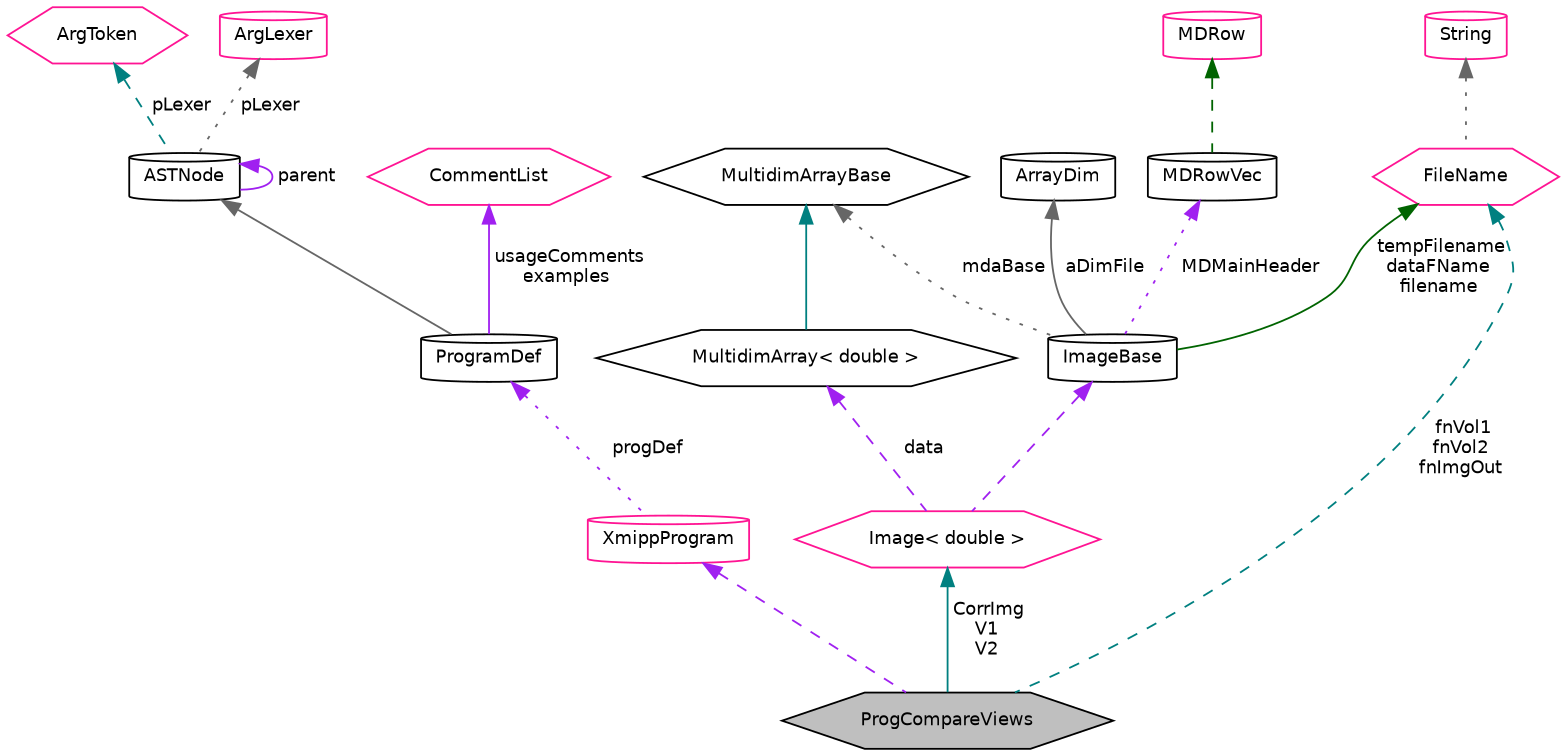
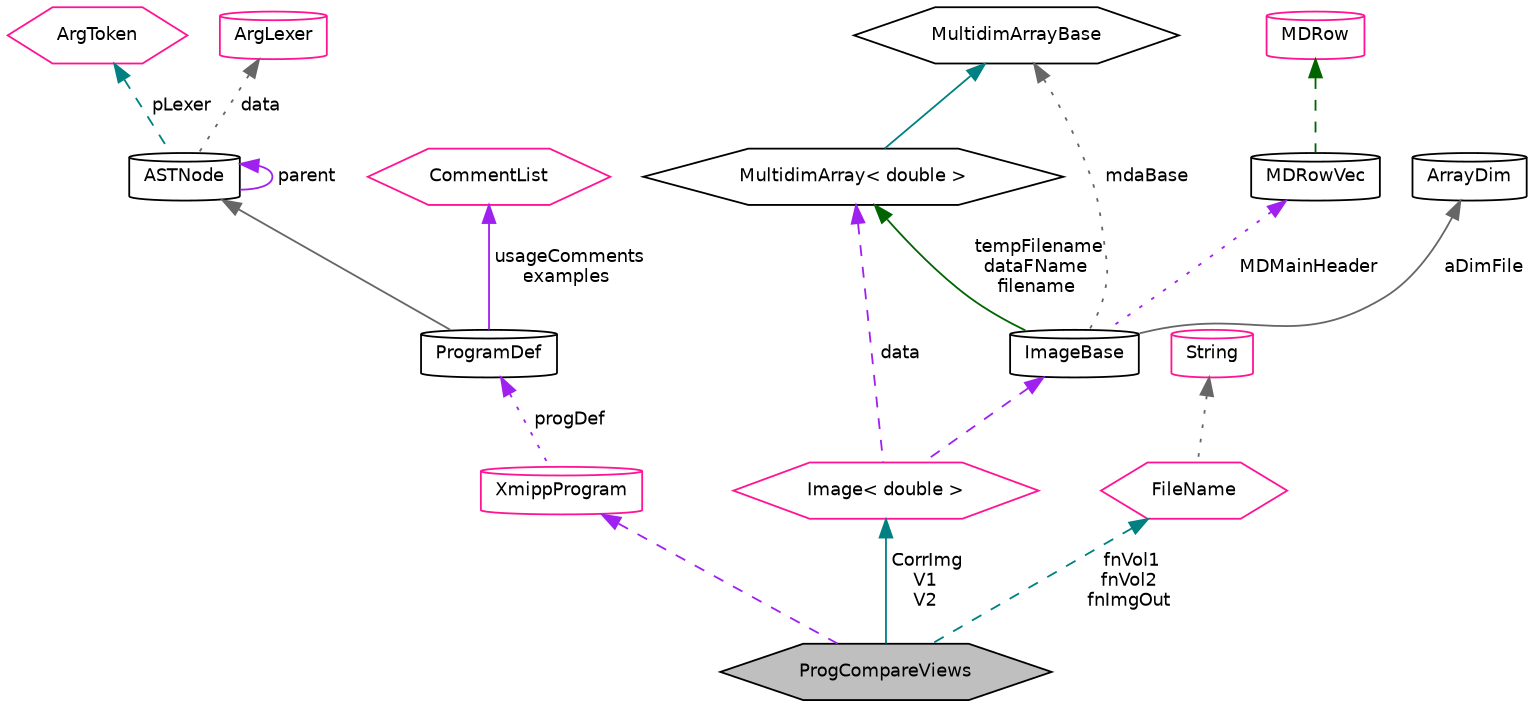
(268, 106) -> (258, 106)
(1307, 309) -> (951, 282)
